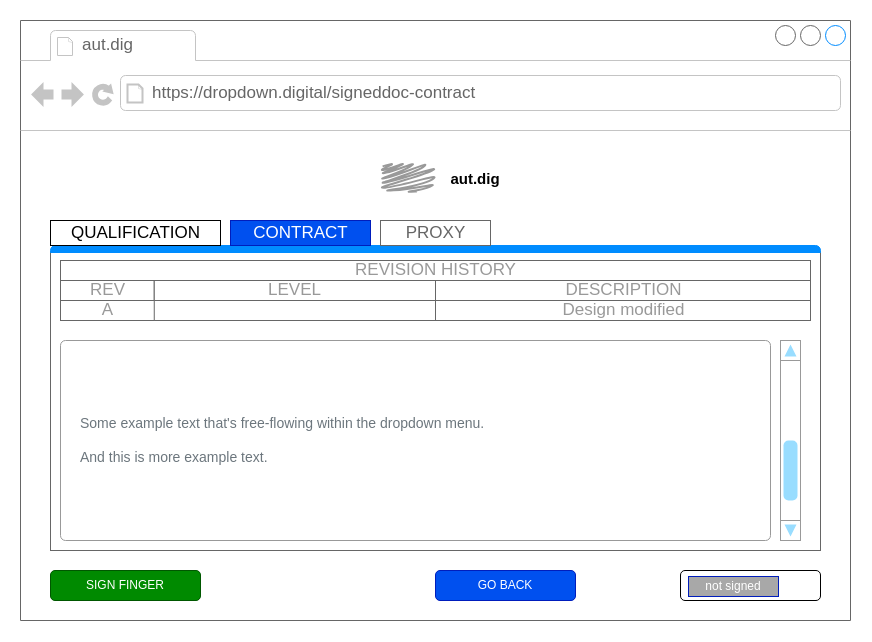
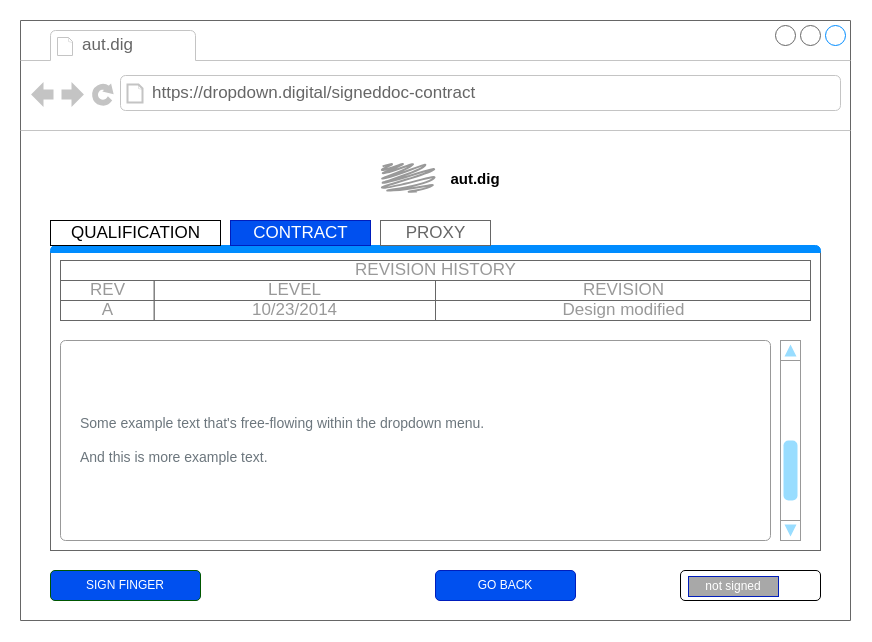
(624, 291) -> (624, 291)
none -> (295, 311)
(126, 586) -> (126, 586)
